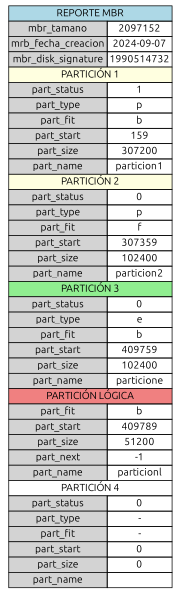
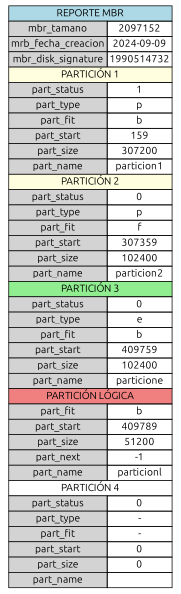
(140, 44) -> (140, 44)
